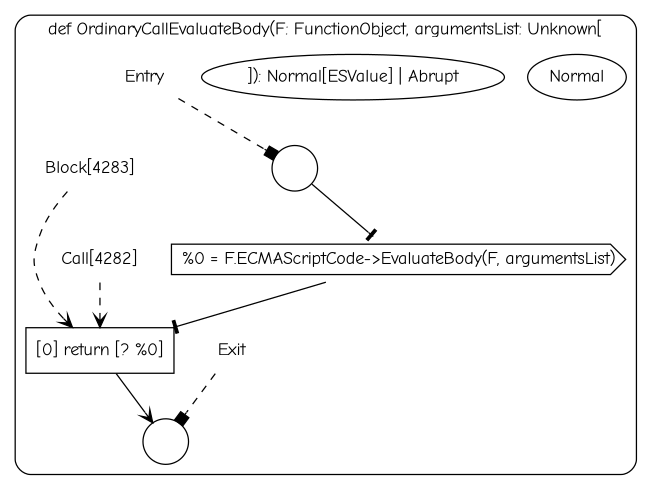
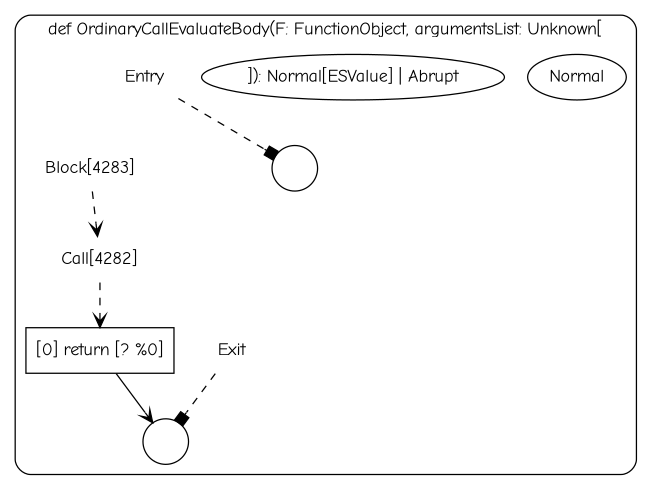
(34, 255) -> (94, 208)
(399, 259) -> none
